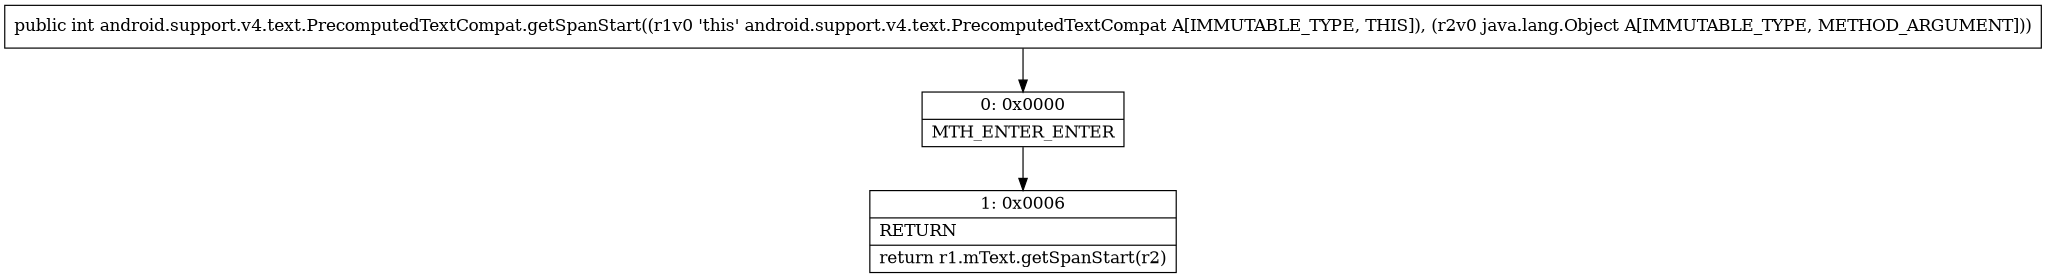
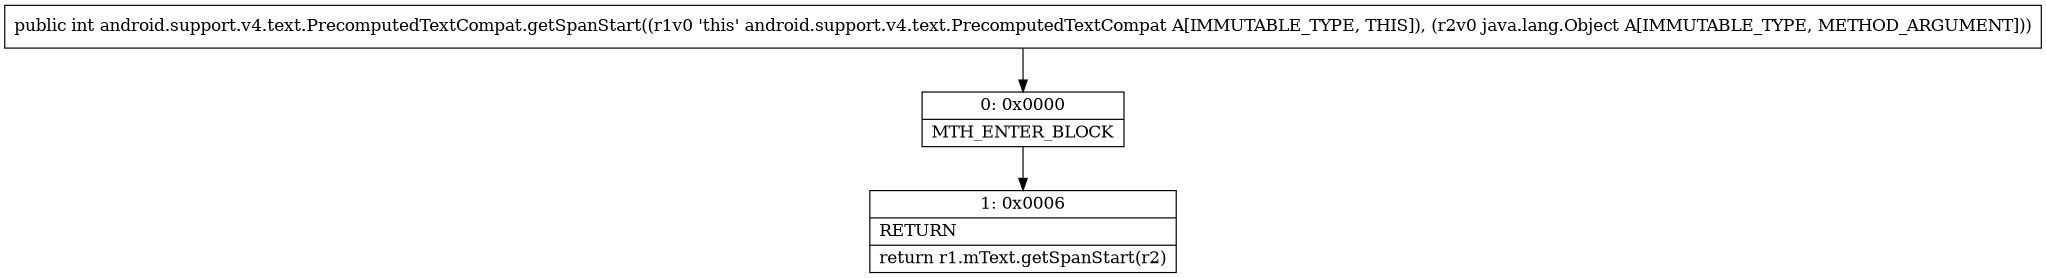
(1023, 132) -> (1023, 132)
